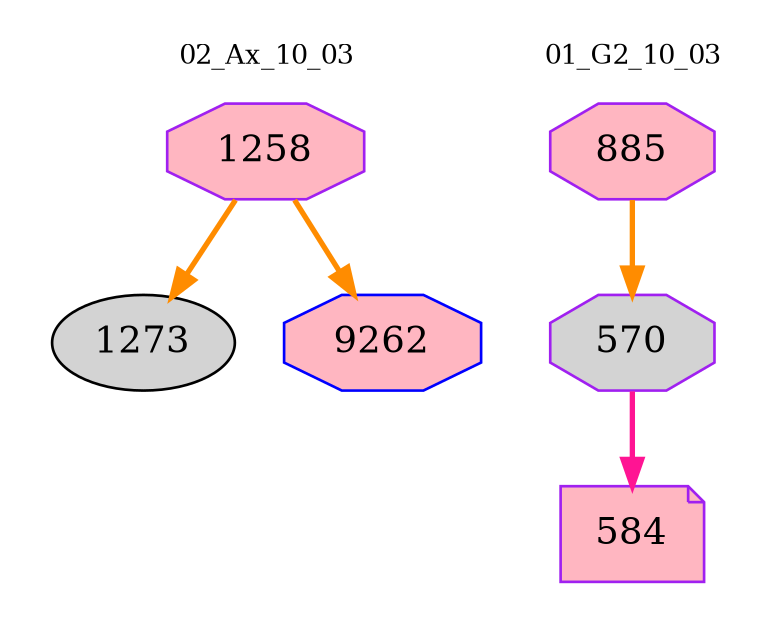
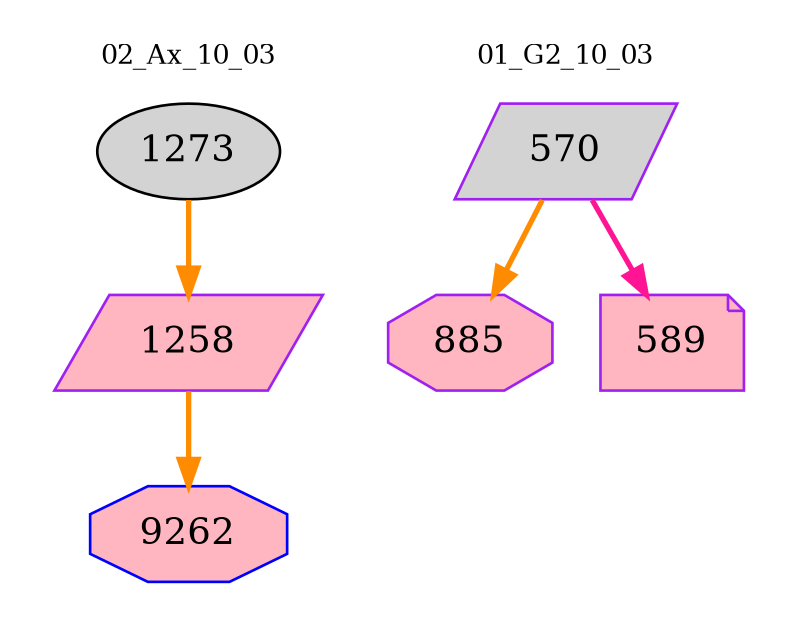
(266, 151) -> (189, 343)
(632, 234) -> (524, 235)
(211, 237) -> (189, 234)
(632, 343) -> (566, 151)
(632, 534) -> (672, 343)
